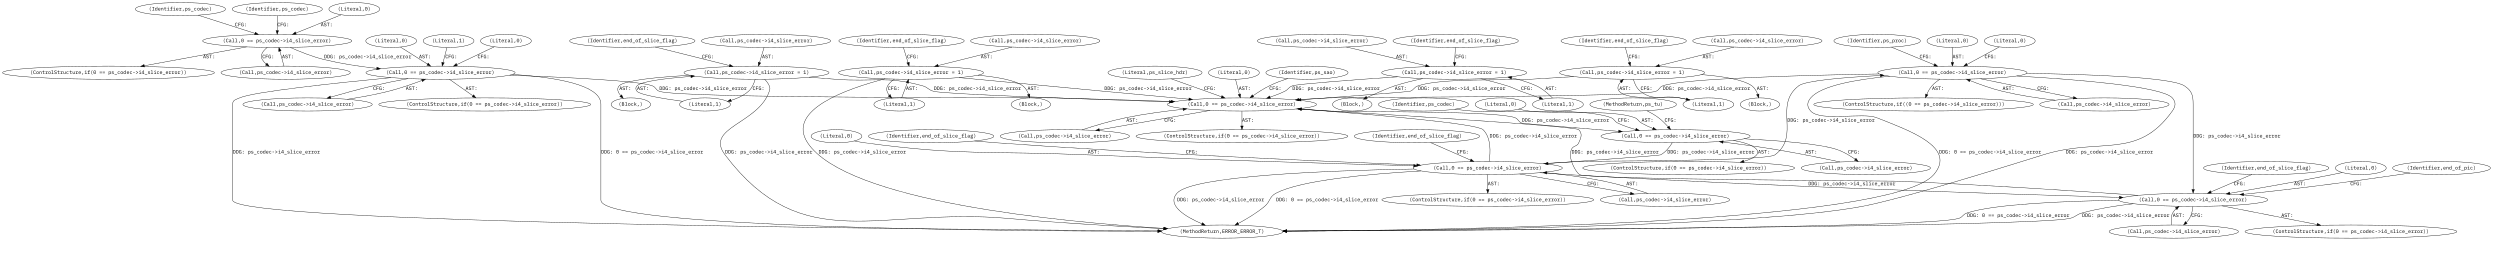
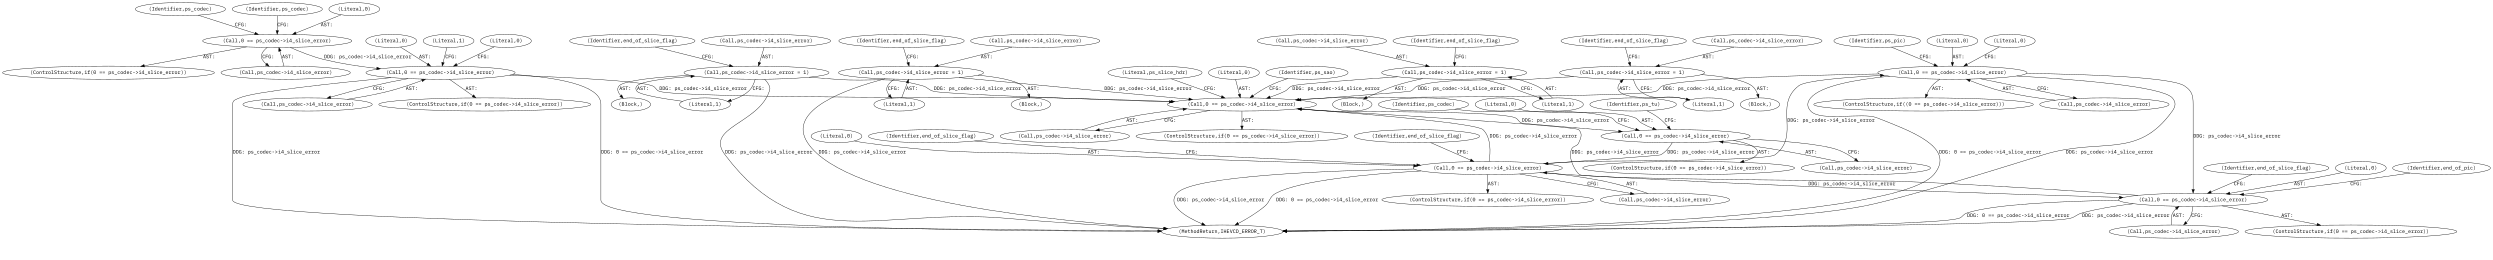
(1877, 41) -> (1877, 41)
(1633, 104) -> (1633, 104)
(1222, 232) -> (1222, 232)
